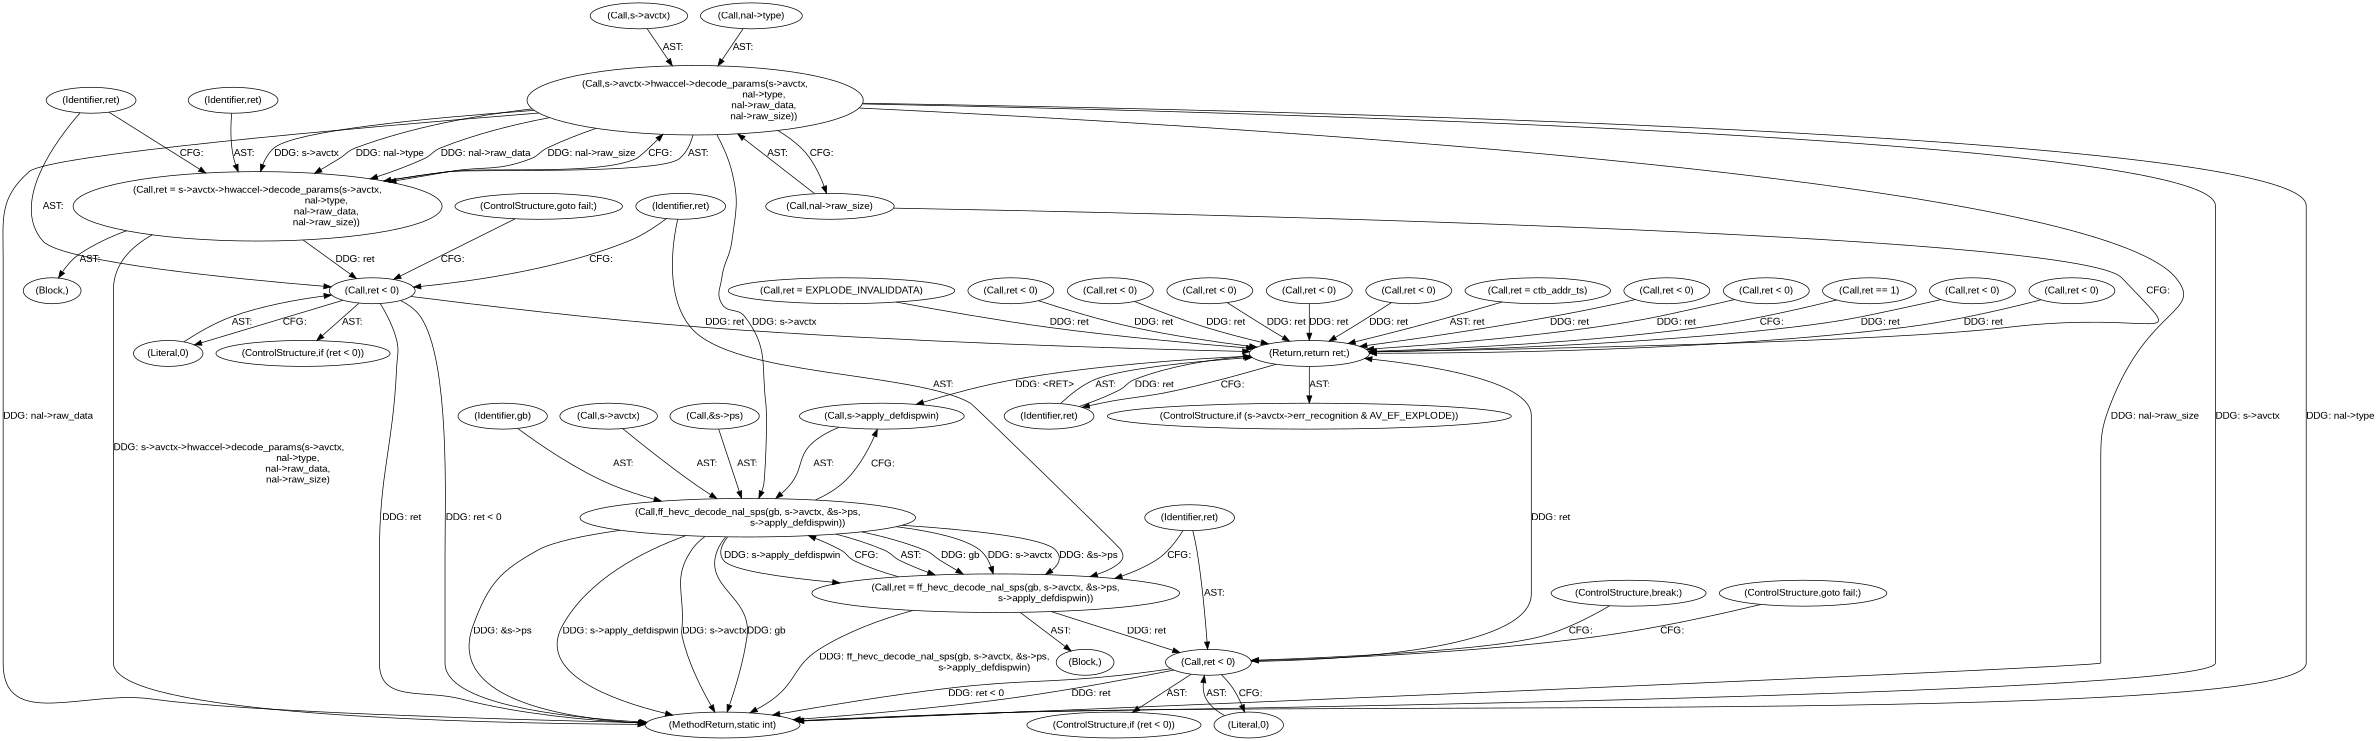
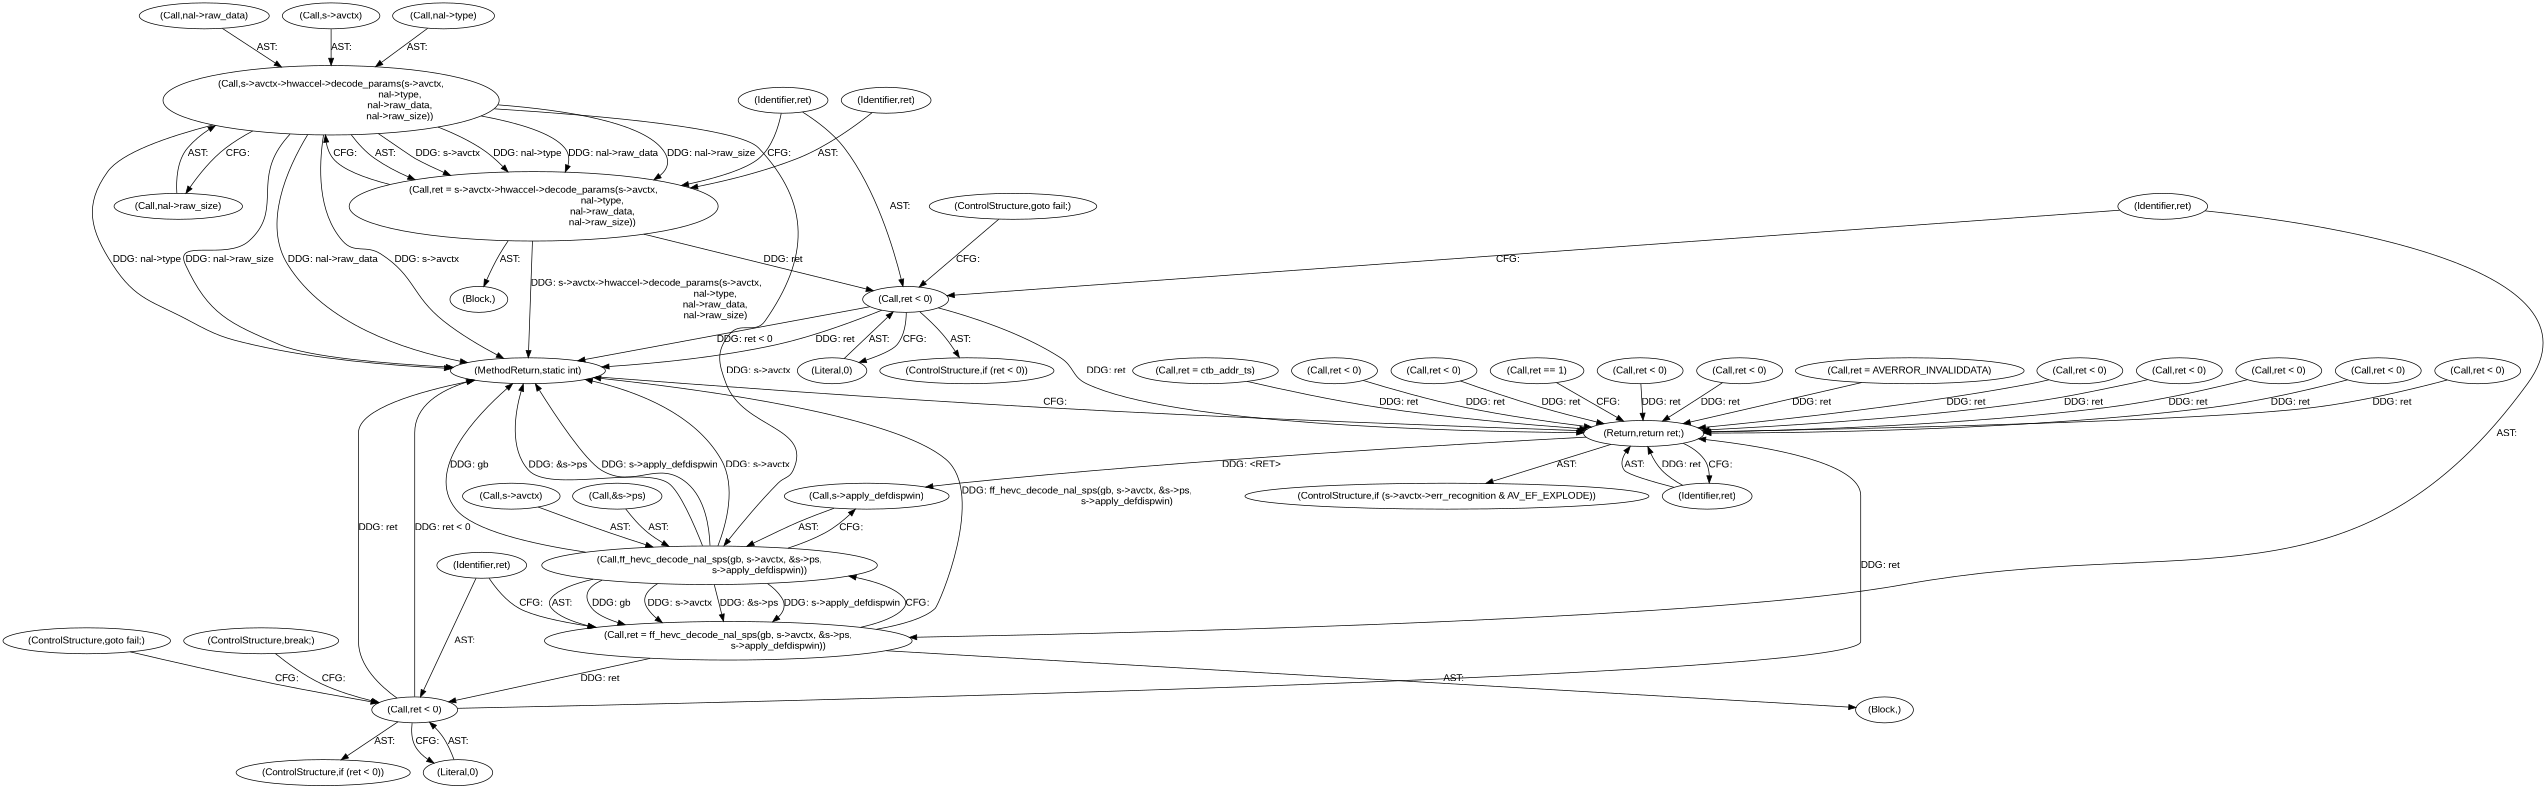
none -> (204, 16)
(1929, 247) -> (1087, 410)
(842, 291) -> (1910, 371)
(1468, 322) -> (1399, 402)
(503, 416) -> none
